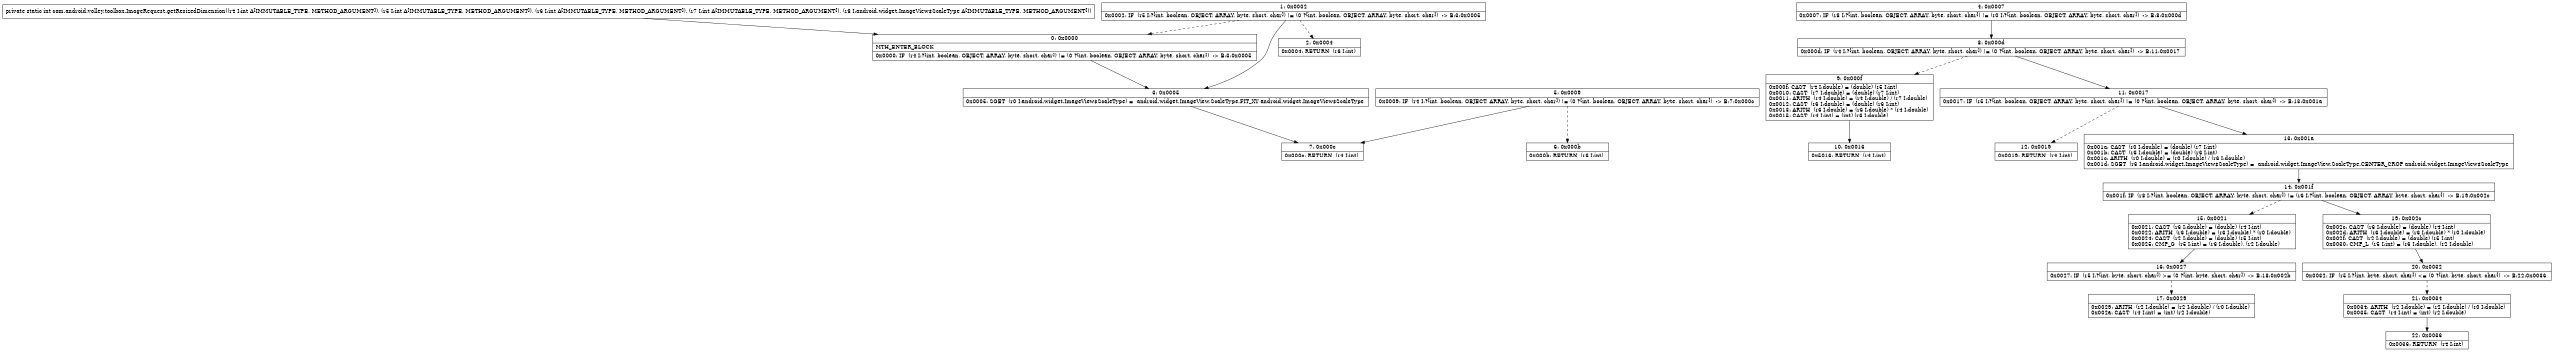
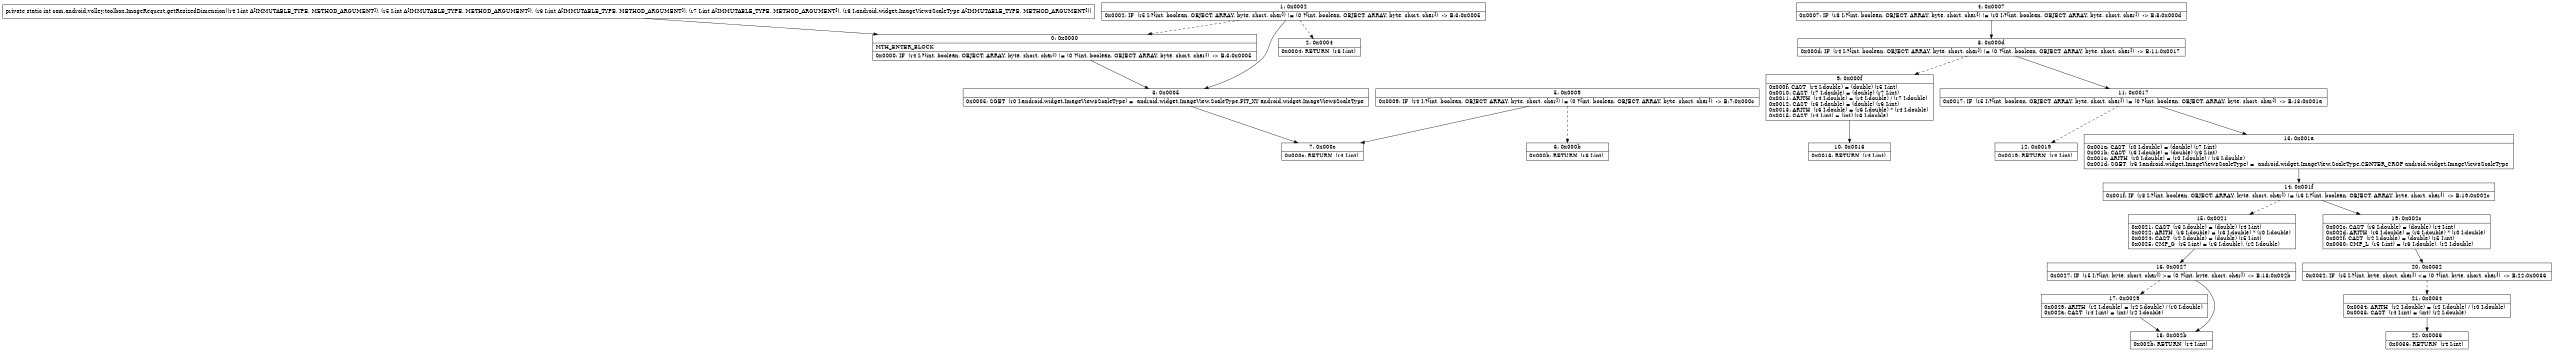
(1850, 156) -> (1850, 156)
none -> (2171, 340)
